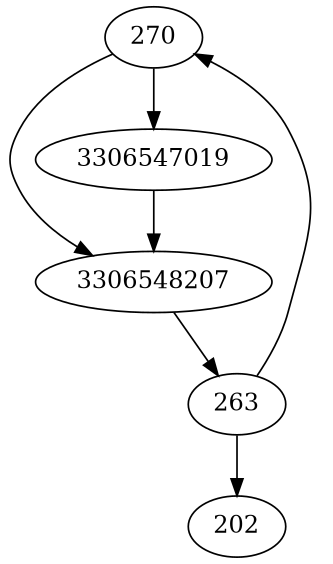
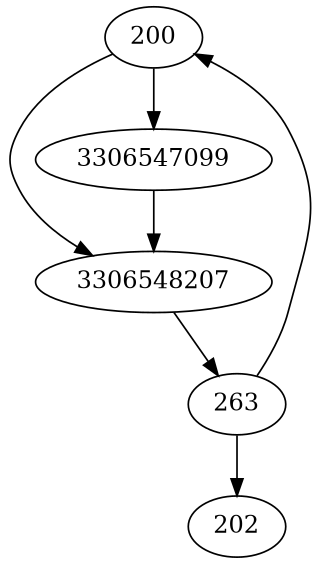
(154, 37) -> (154, 37)
(154, 160) -> (154, 160)
